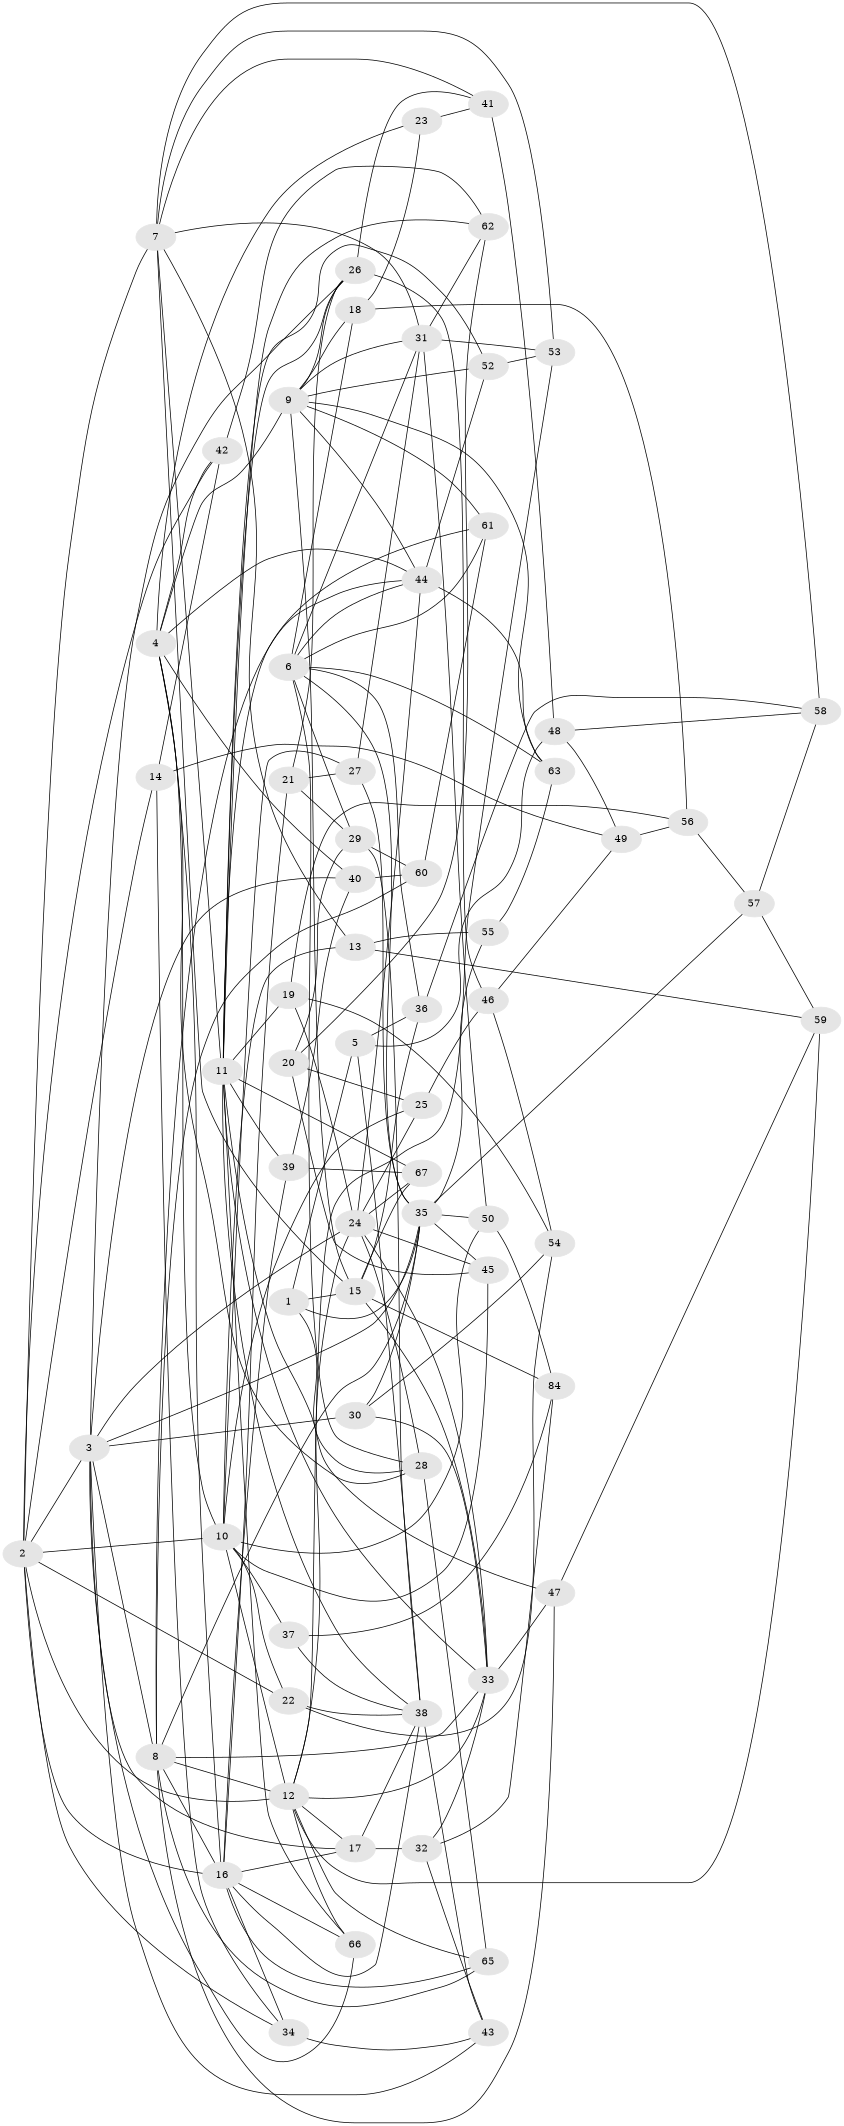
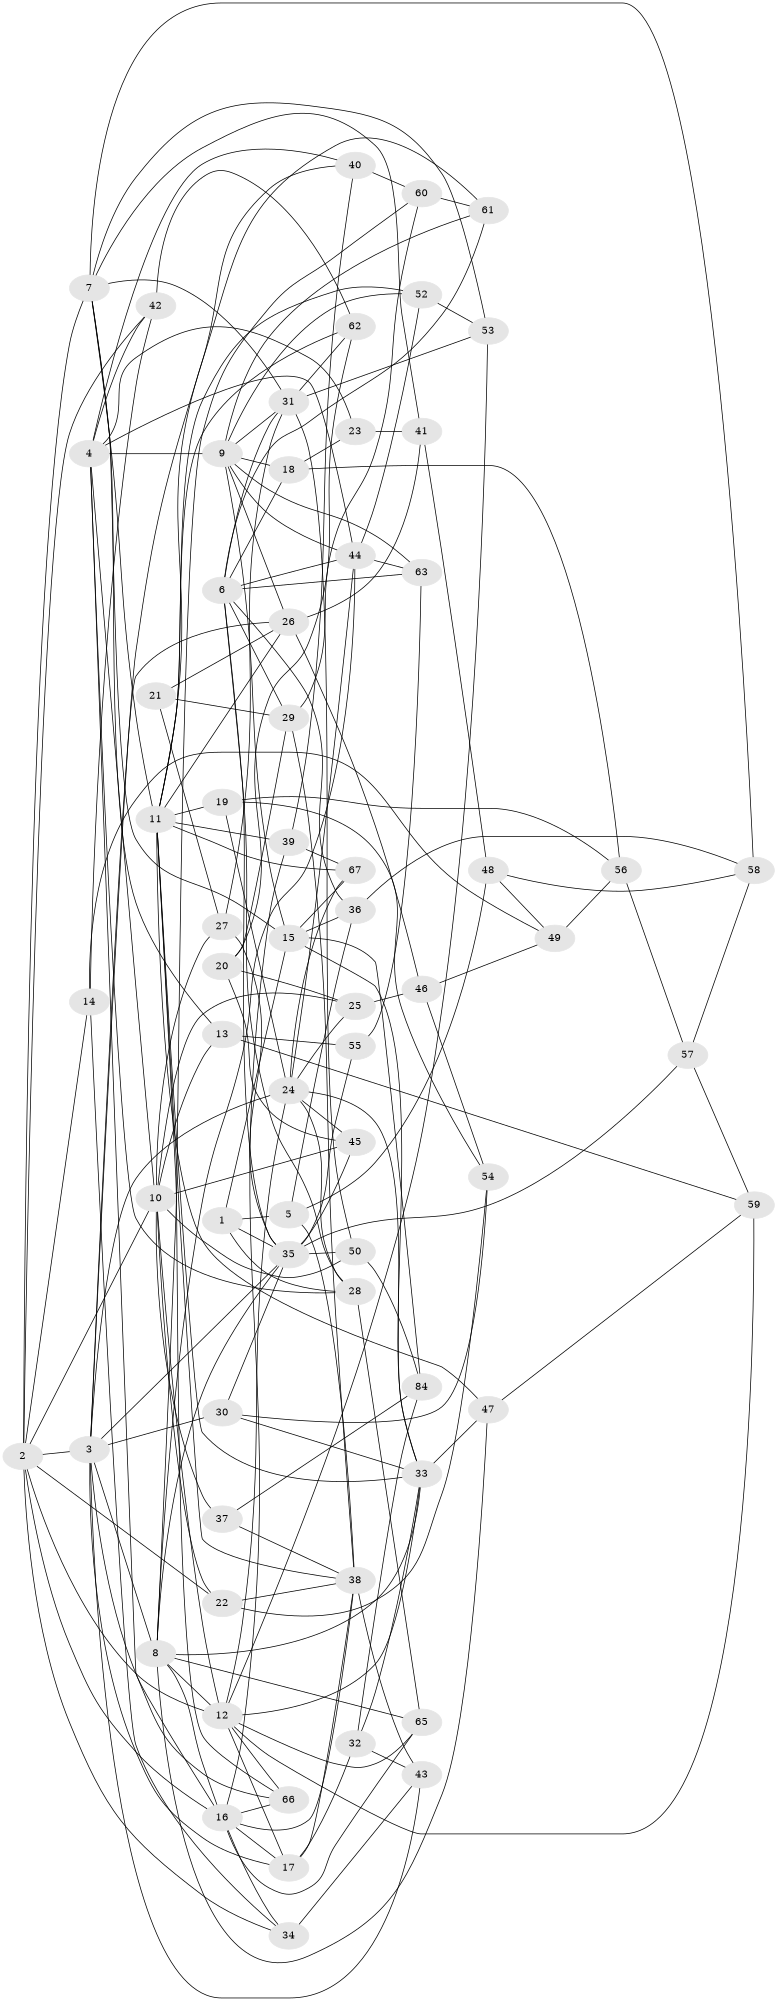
(249, 1408) -> none
